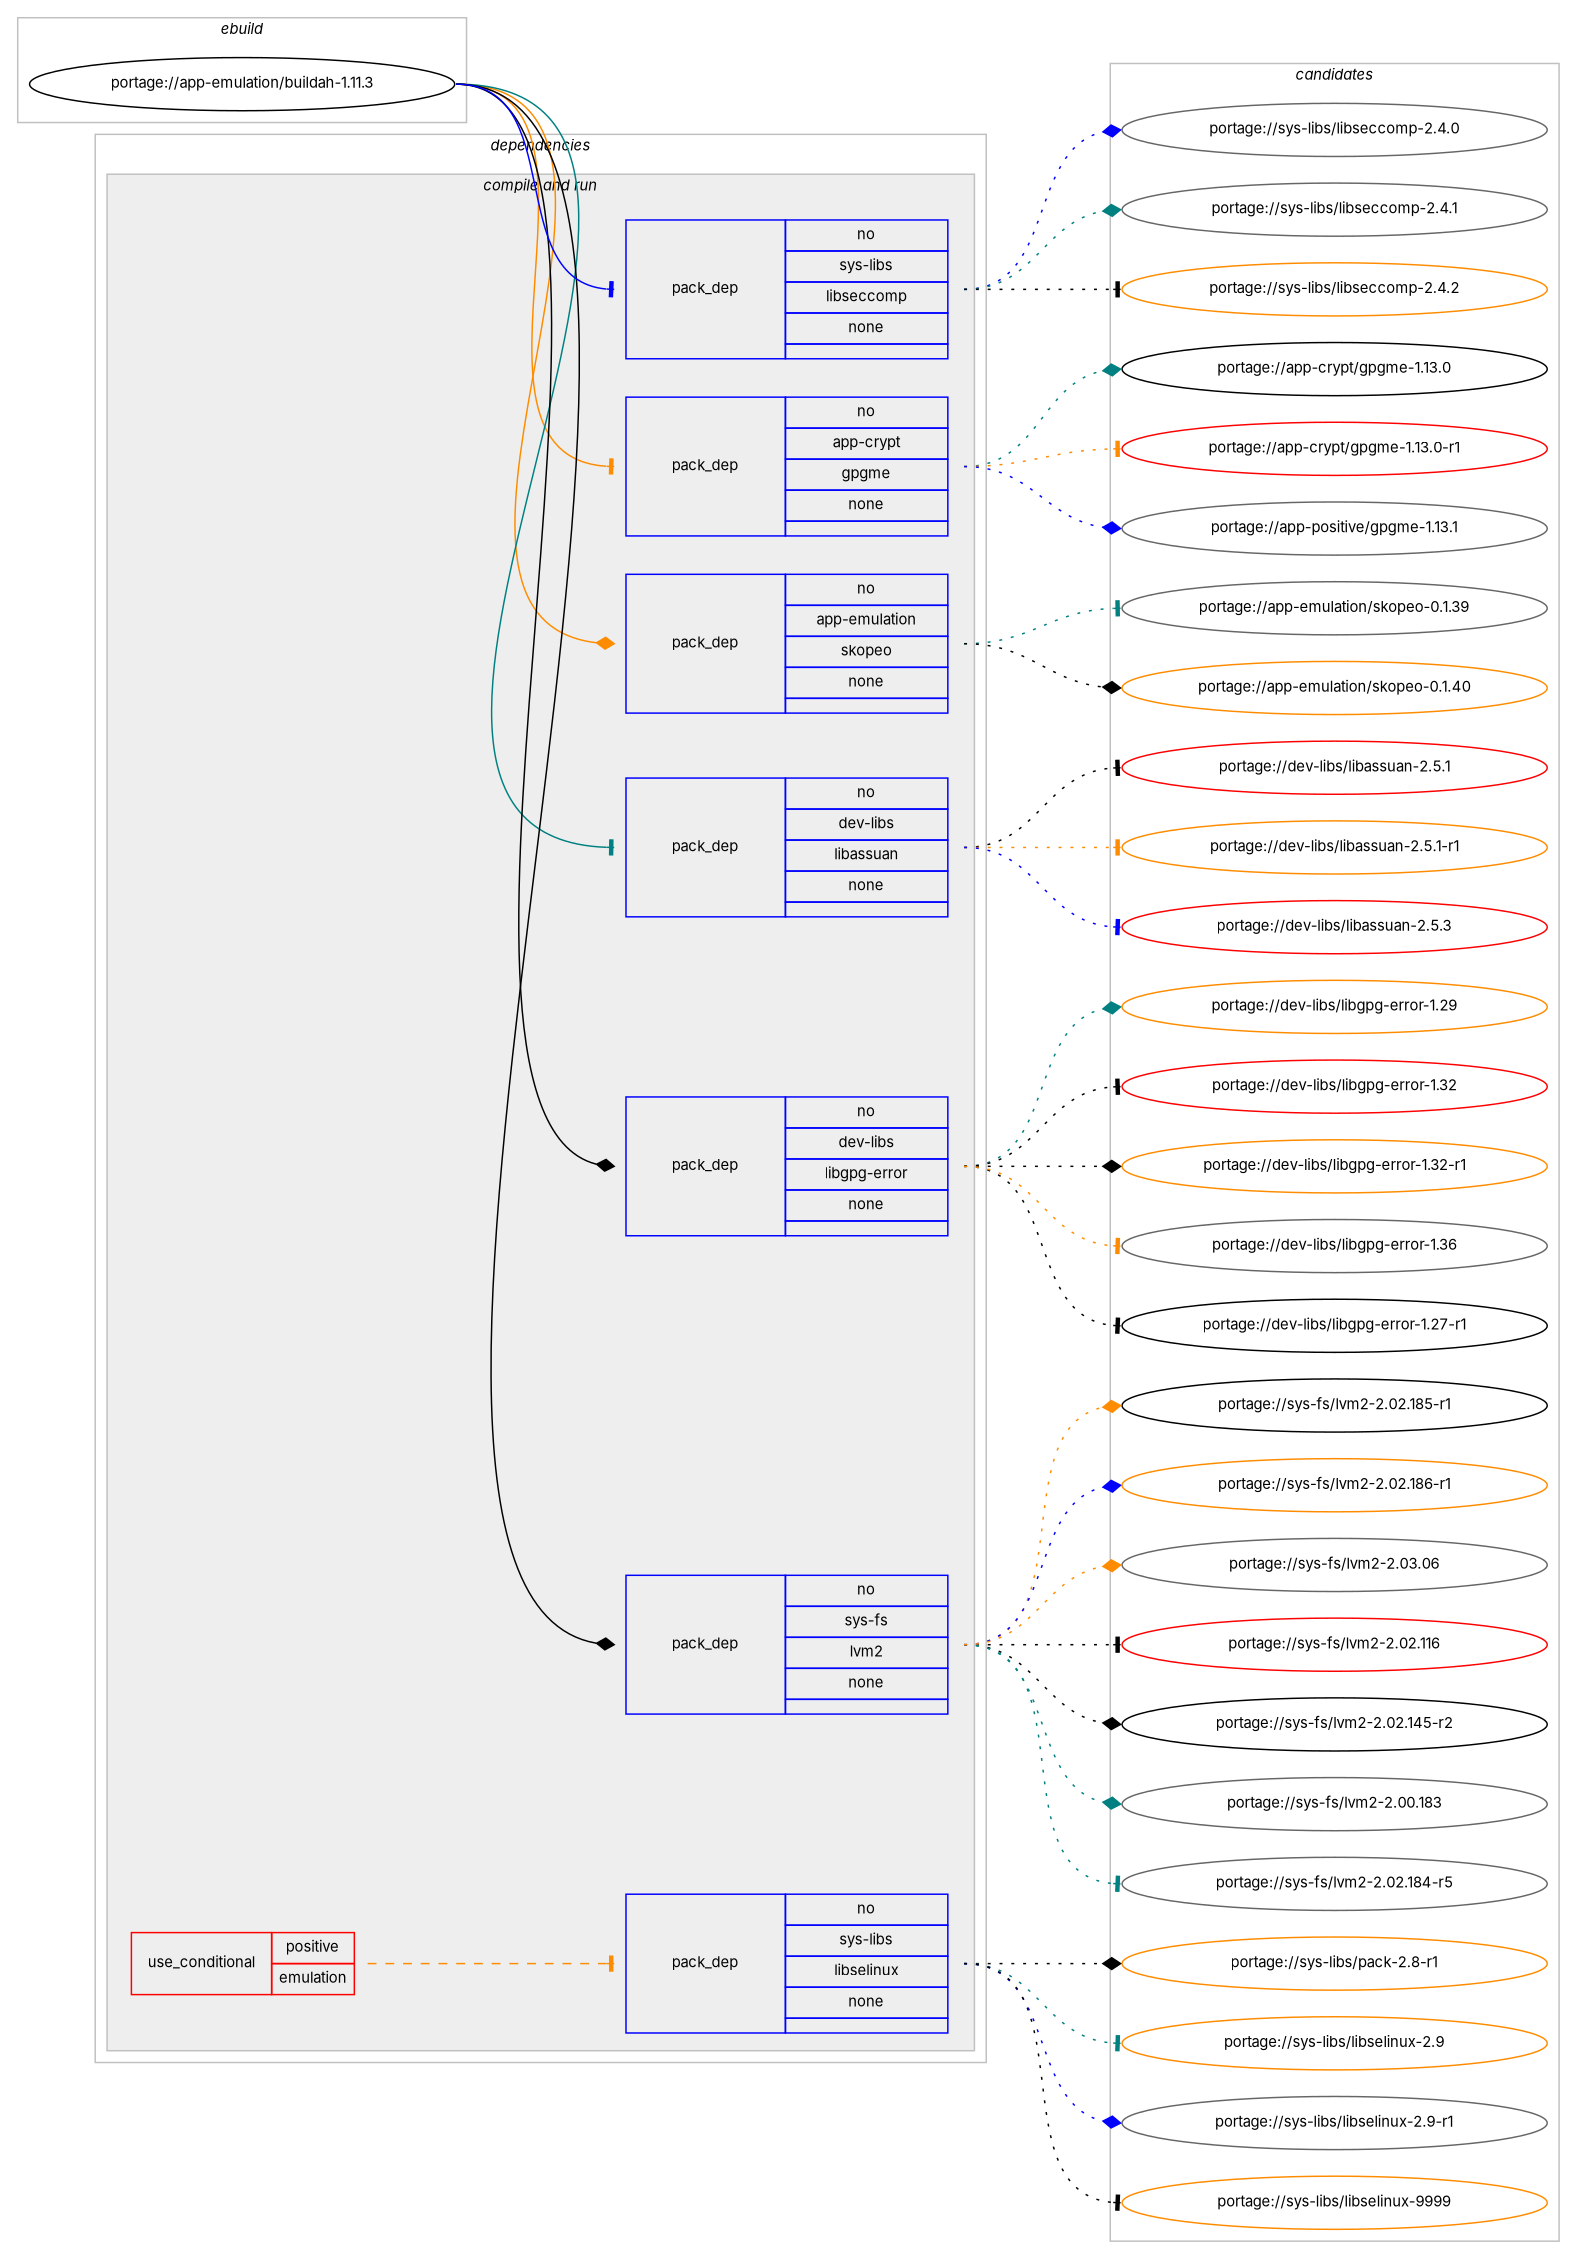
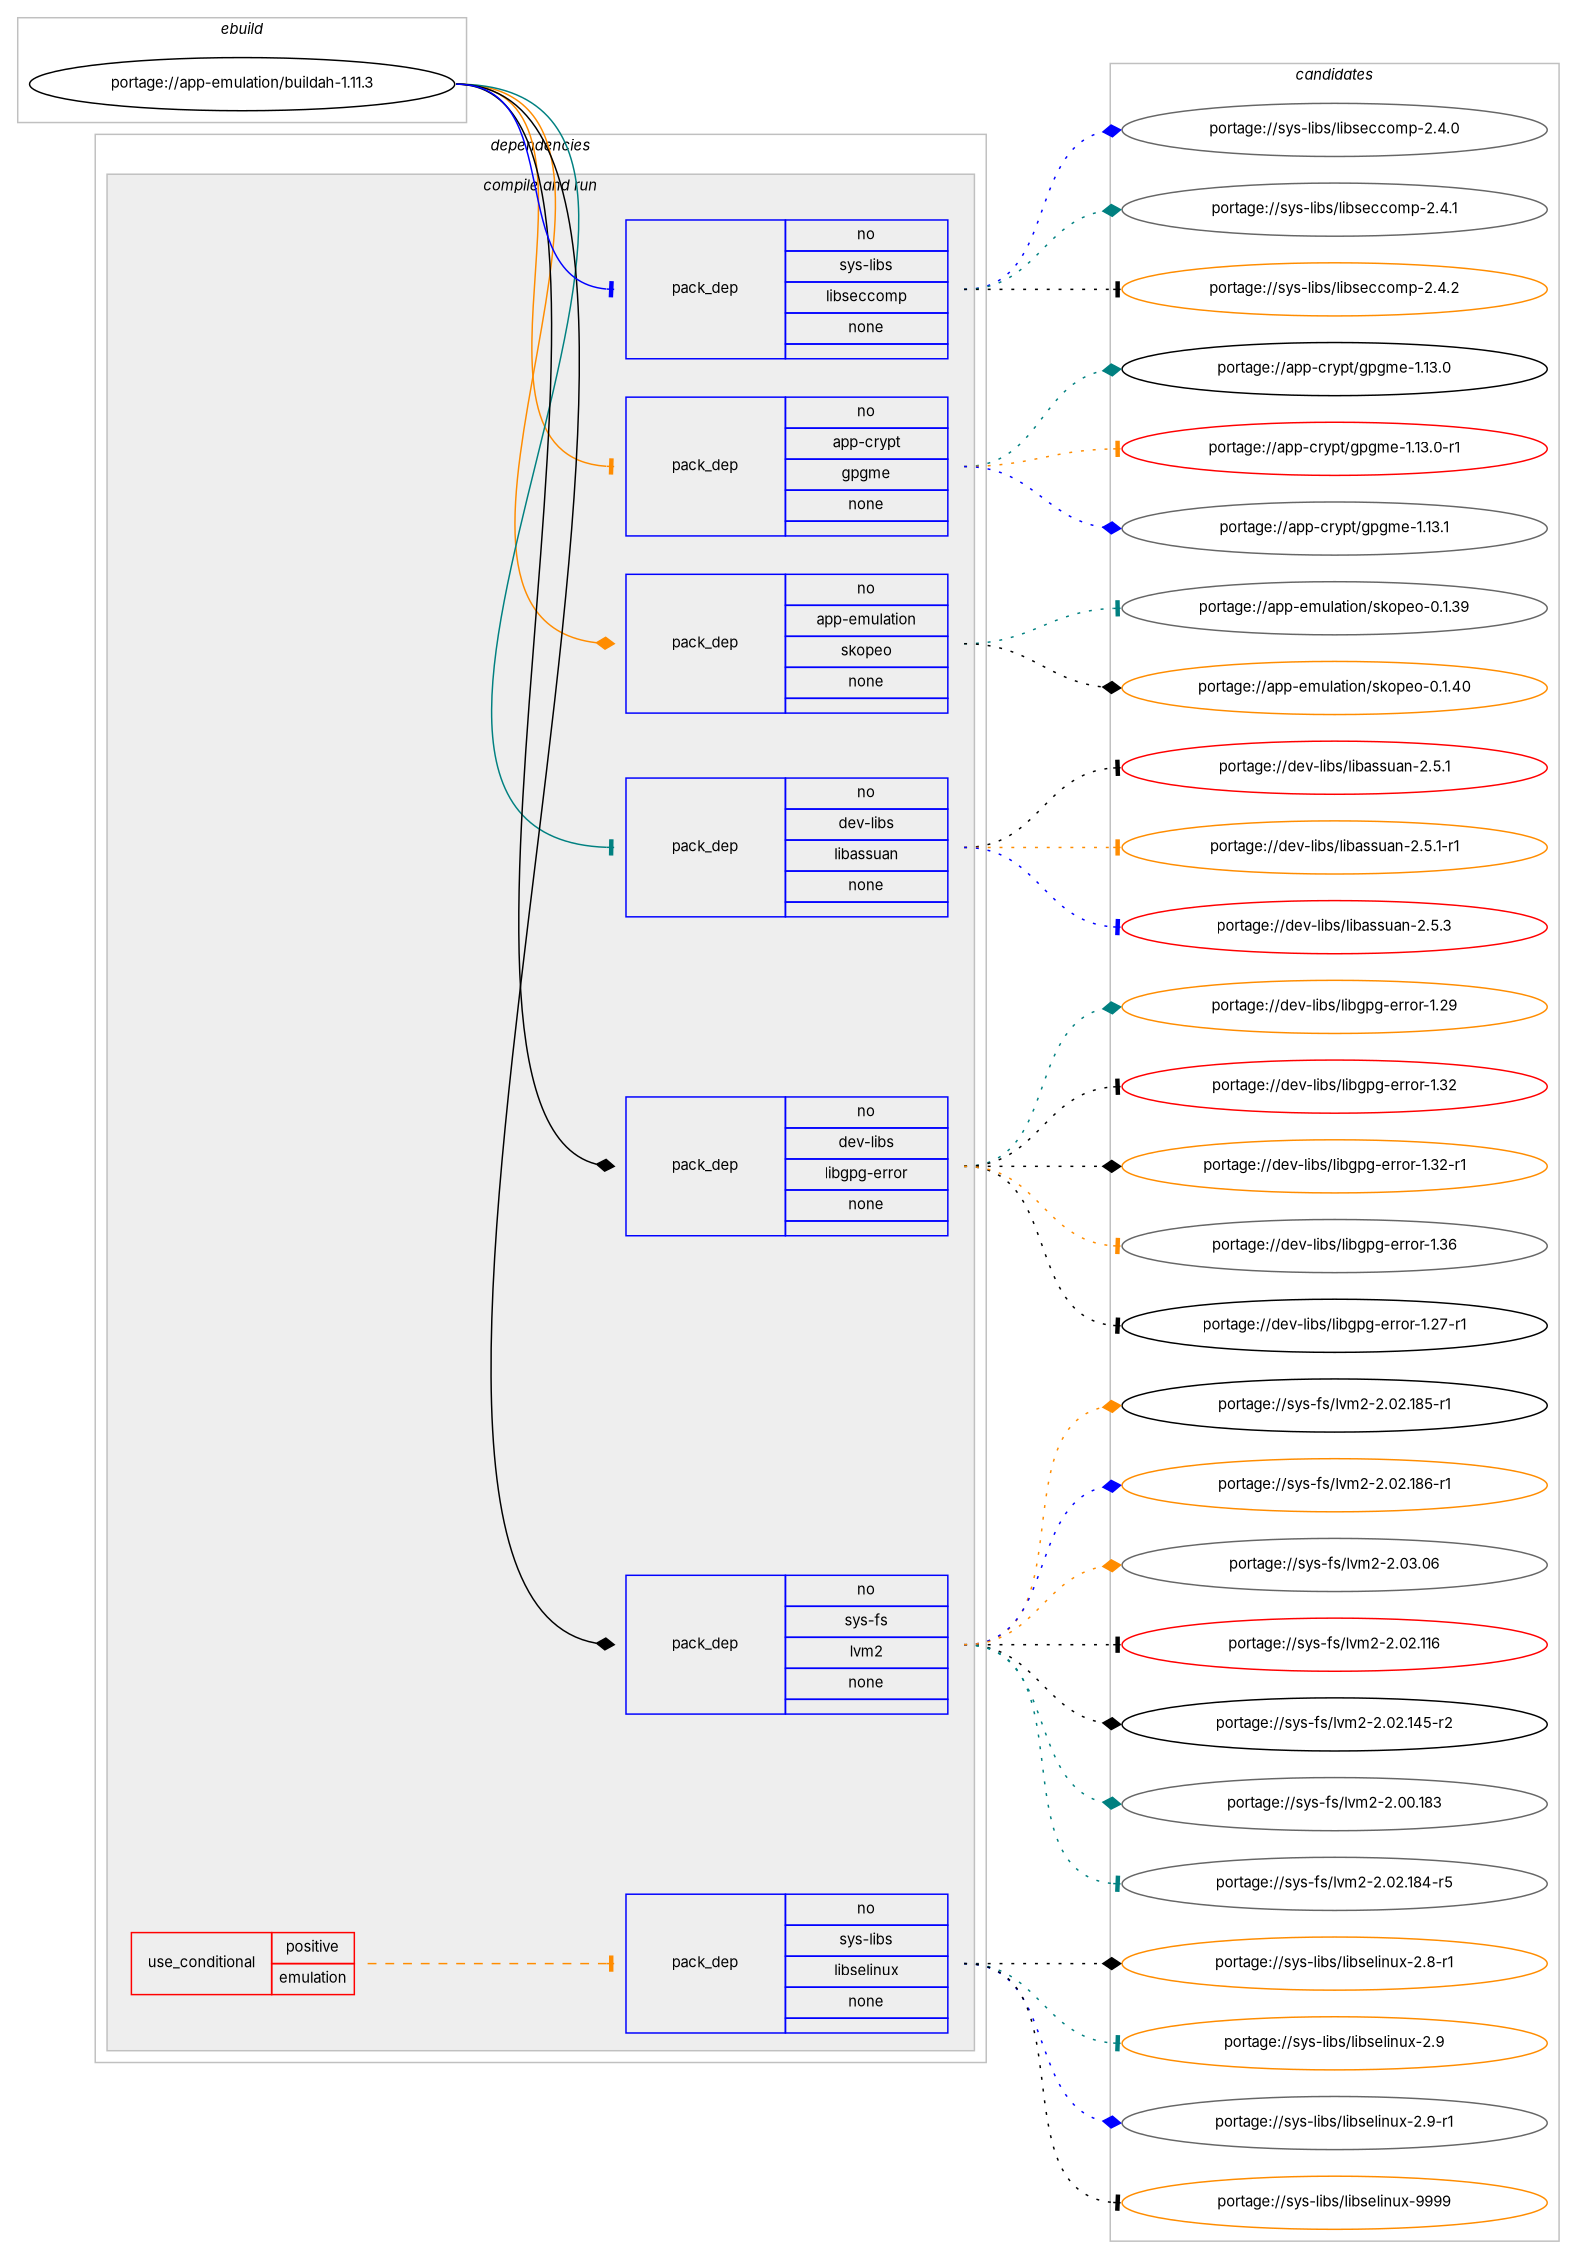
(1335, 529) -> (1335, 529)
(1335, 1964) -> (1335, 1964)
